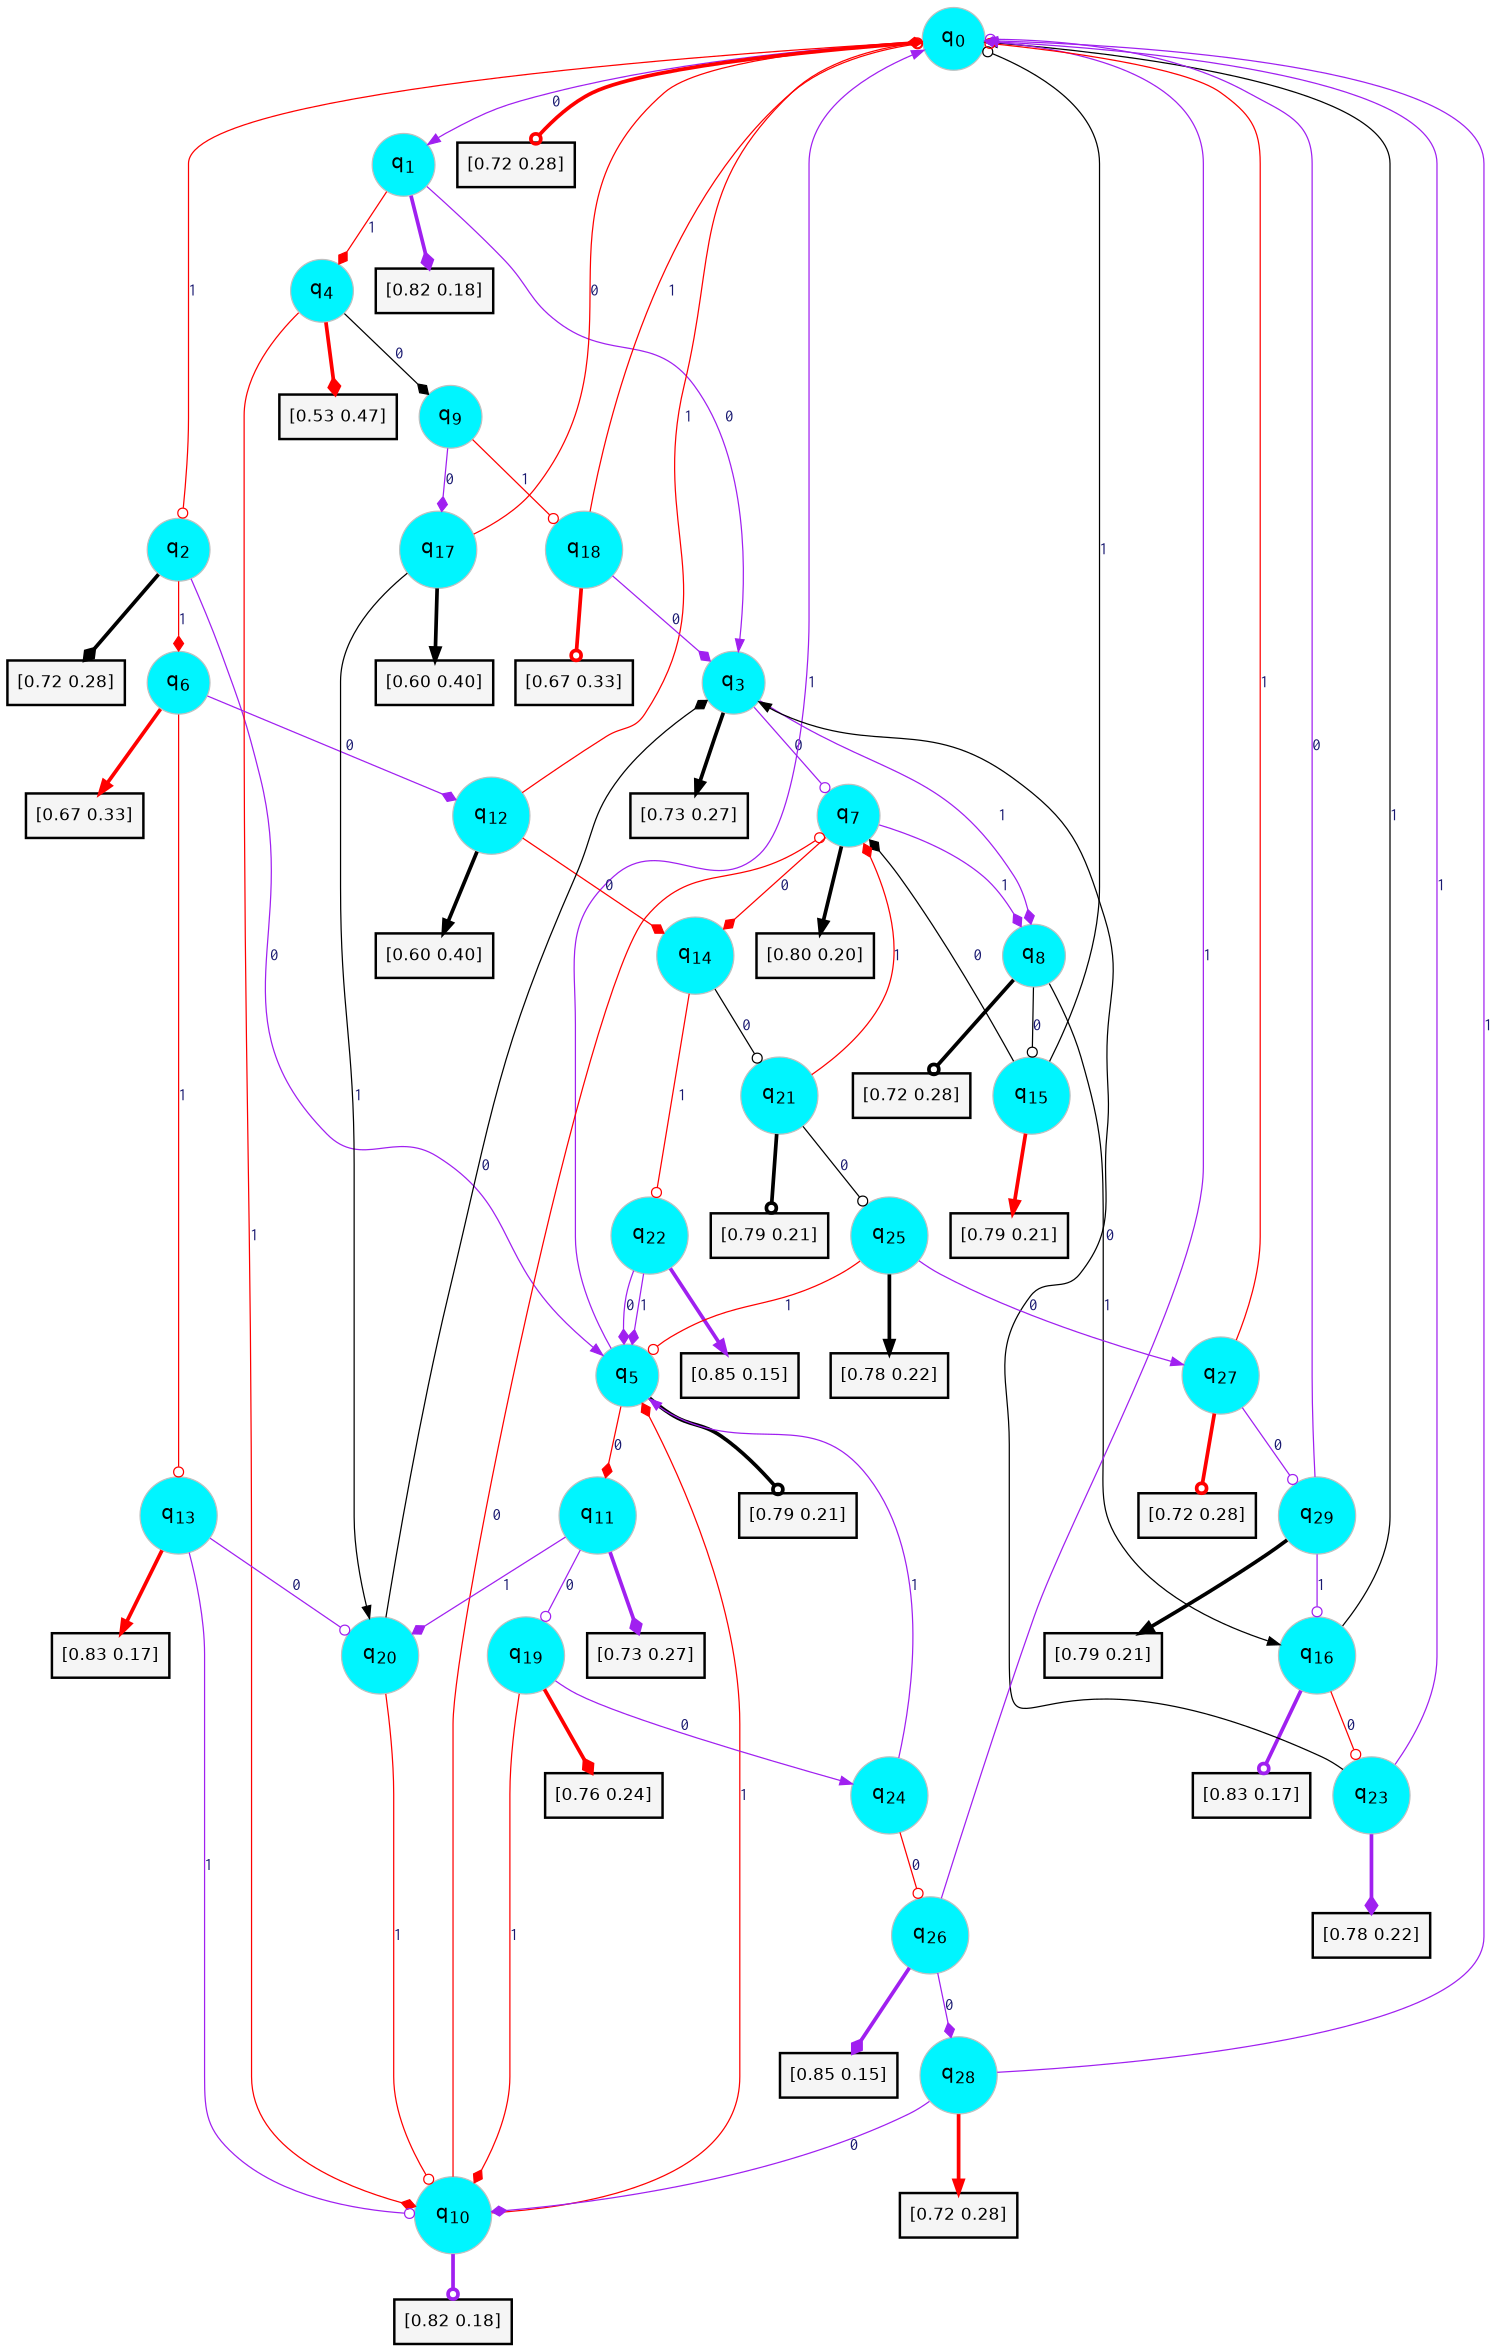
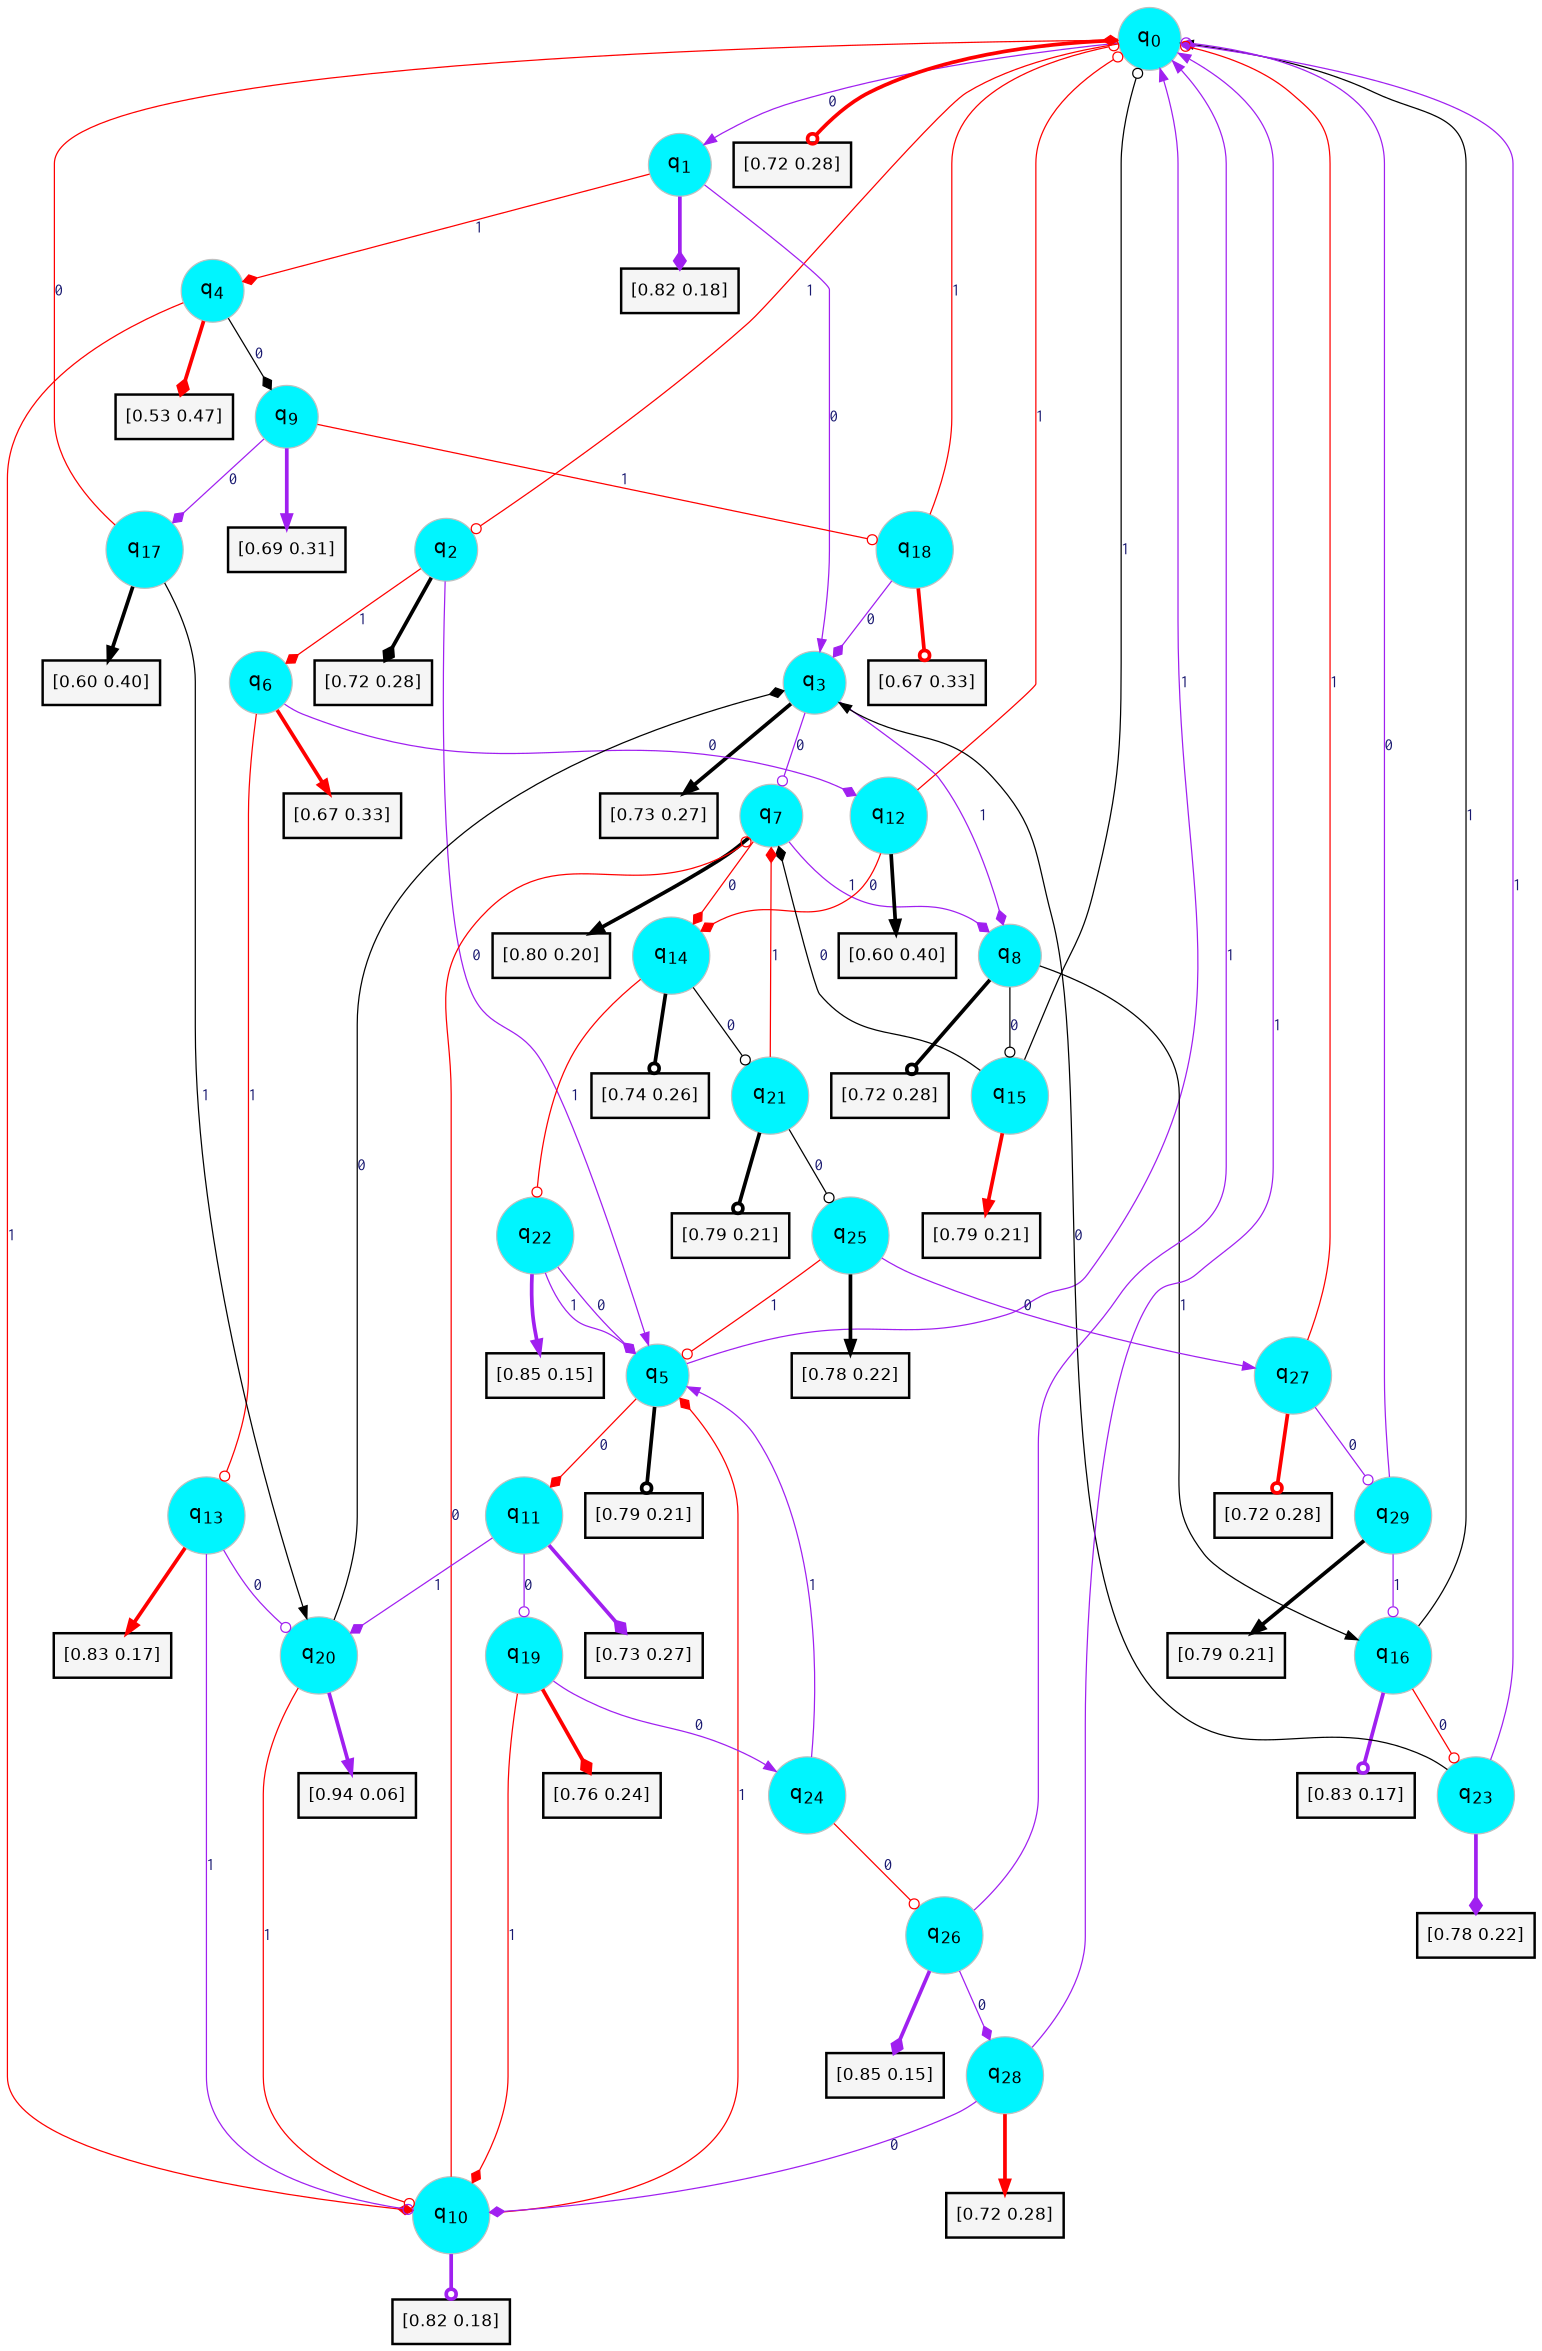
none -> (287, 550)
none -> (650, 1096)
none -> (357, 1795)
